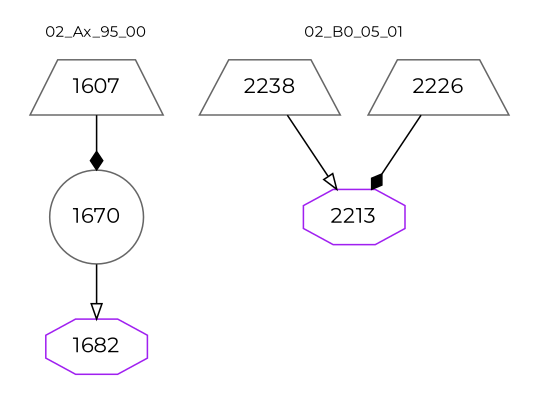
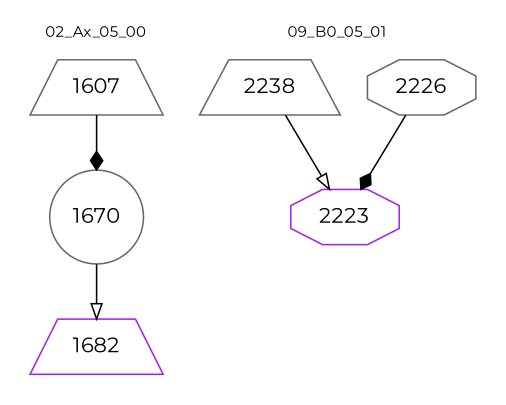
(97, 33) -> (97, 33)
(354, 33) -> (337, 33)
(439, 87) -> (422, 87)
(354, 217) -> (345, 217)
(97, 347) -> (97, 347)
